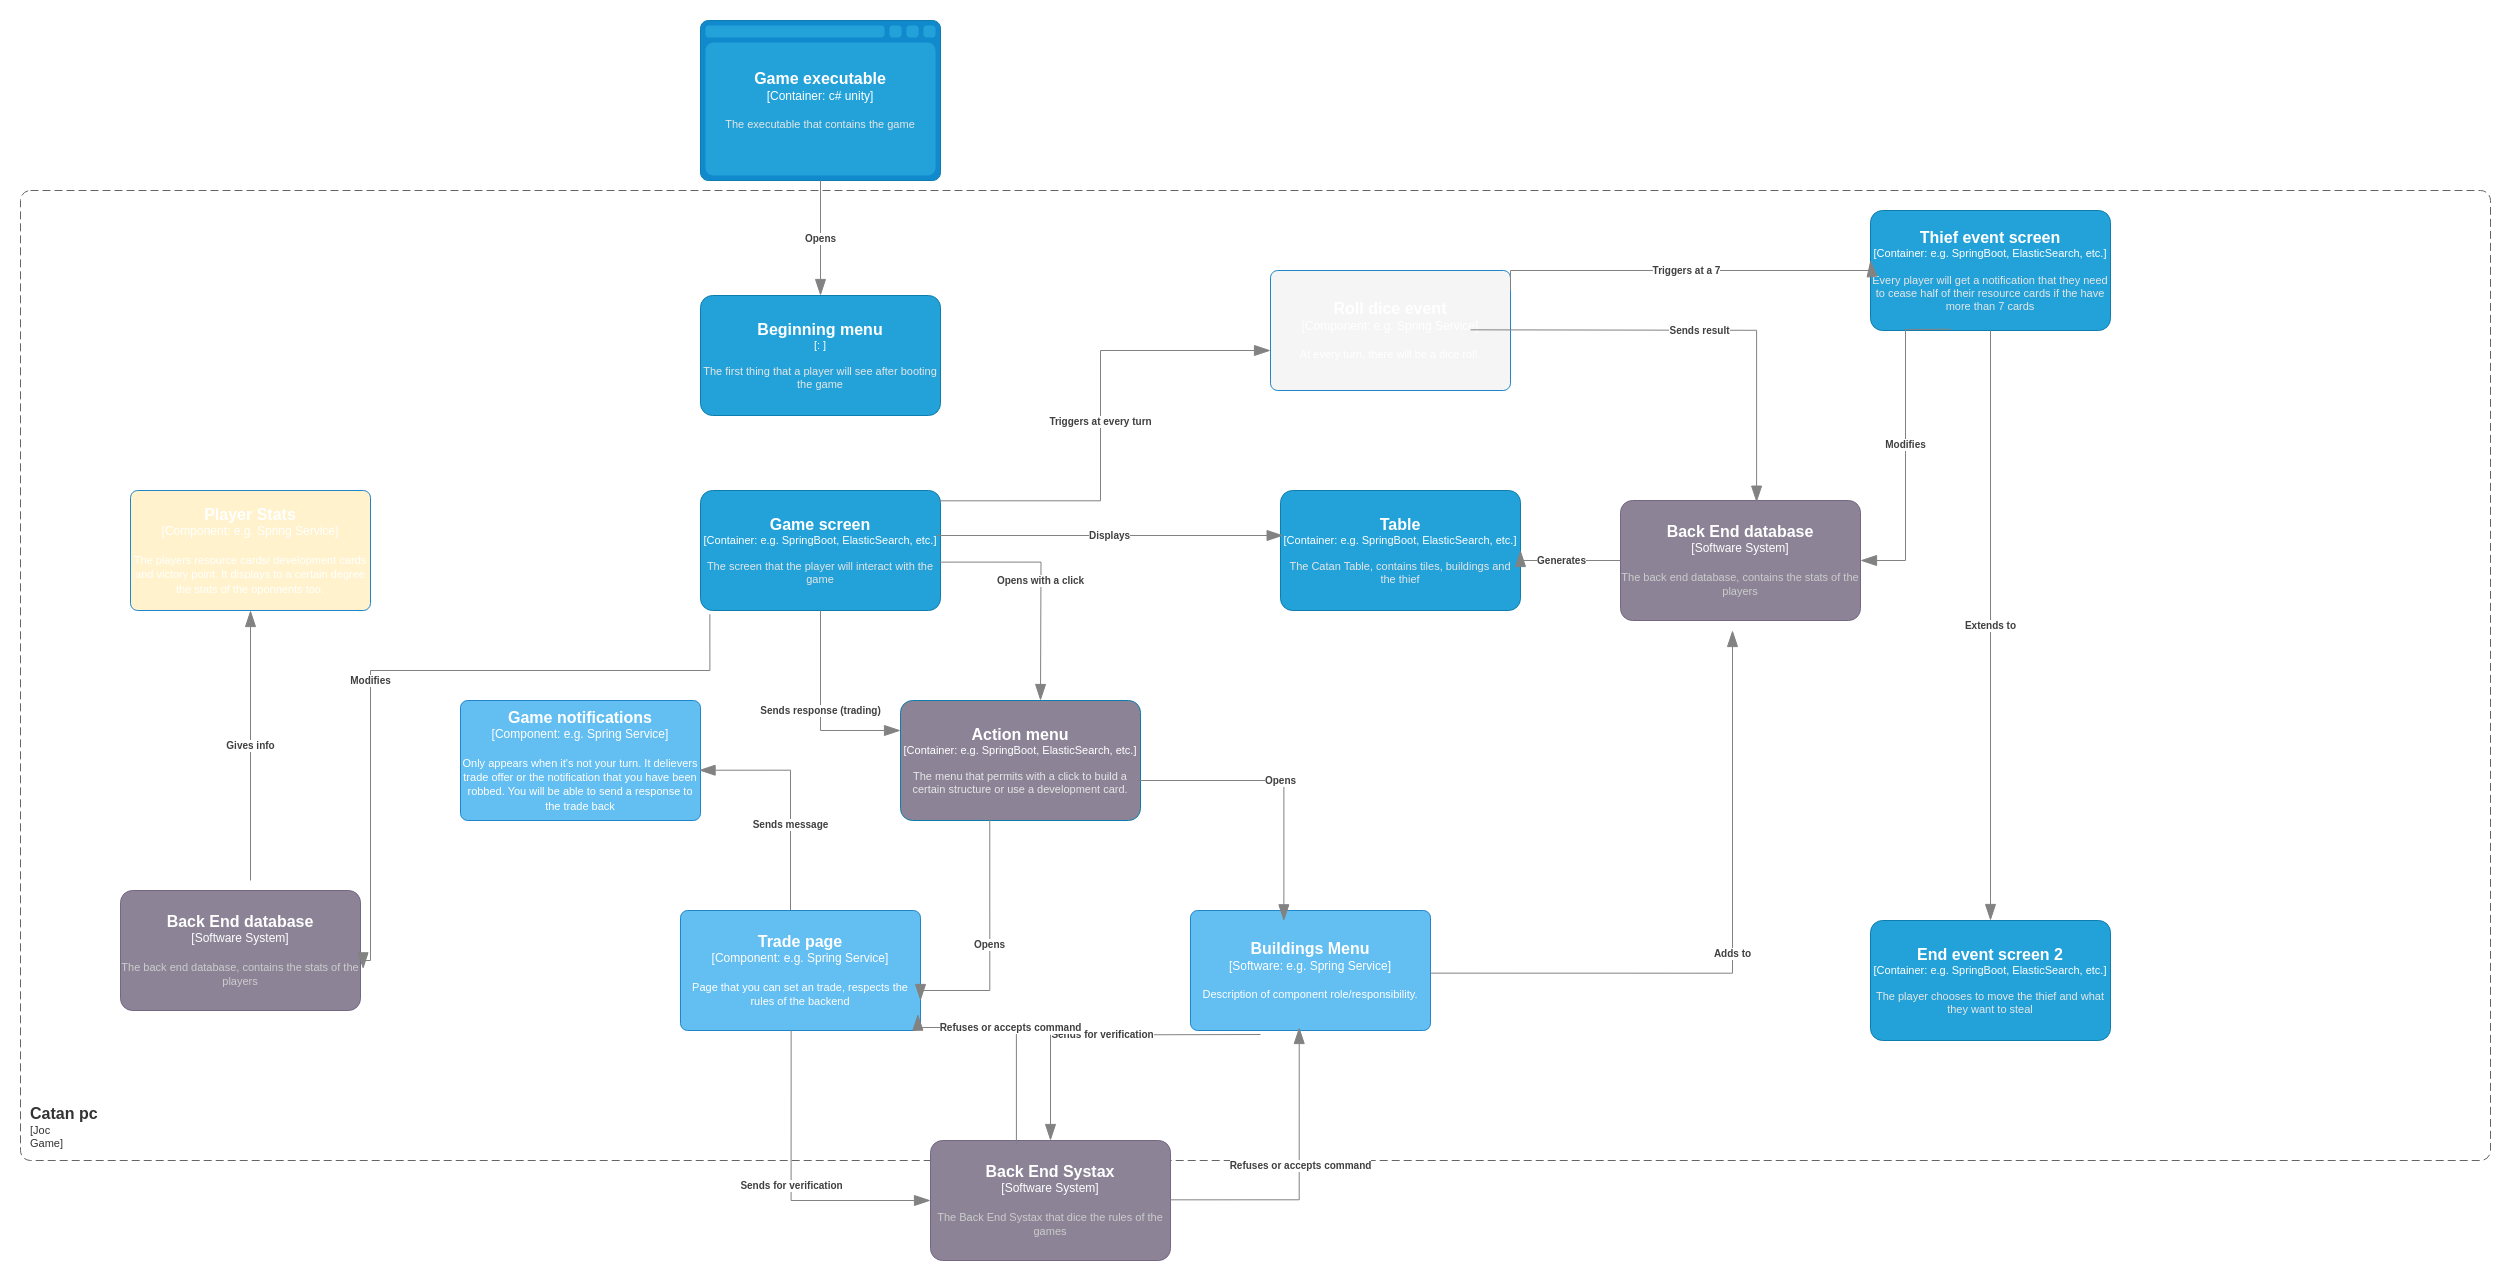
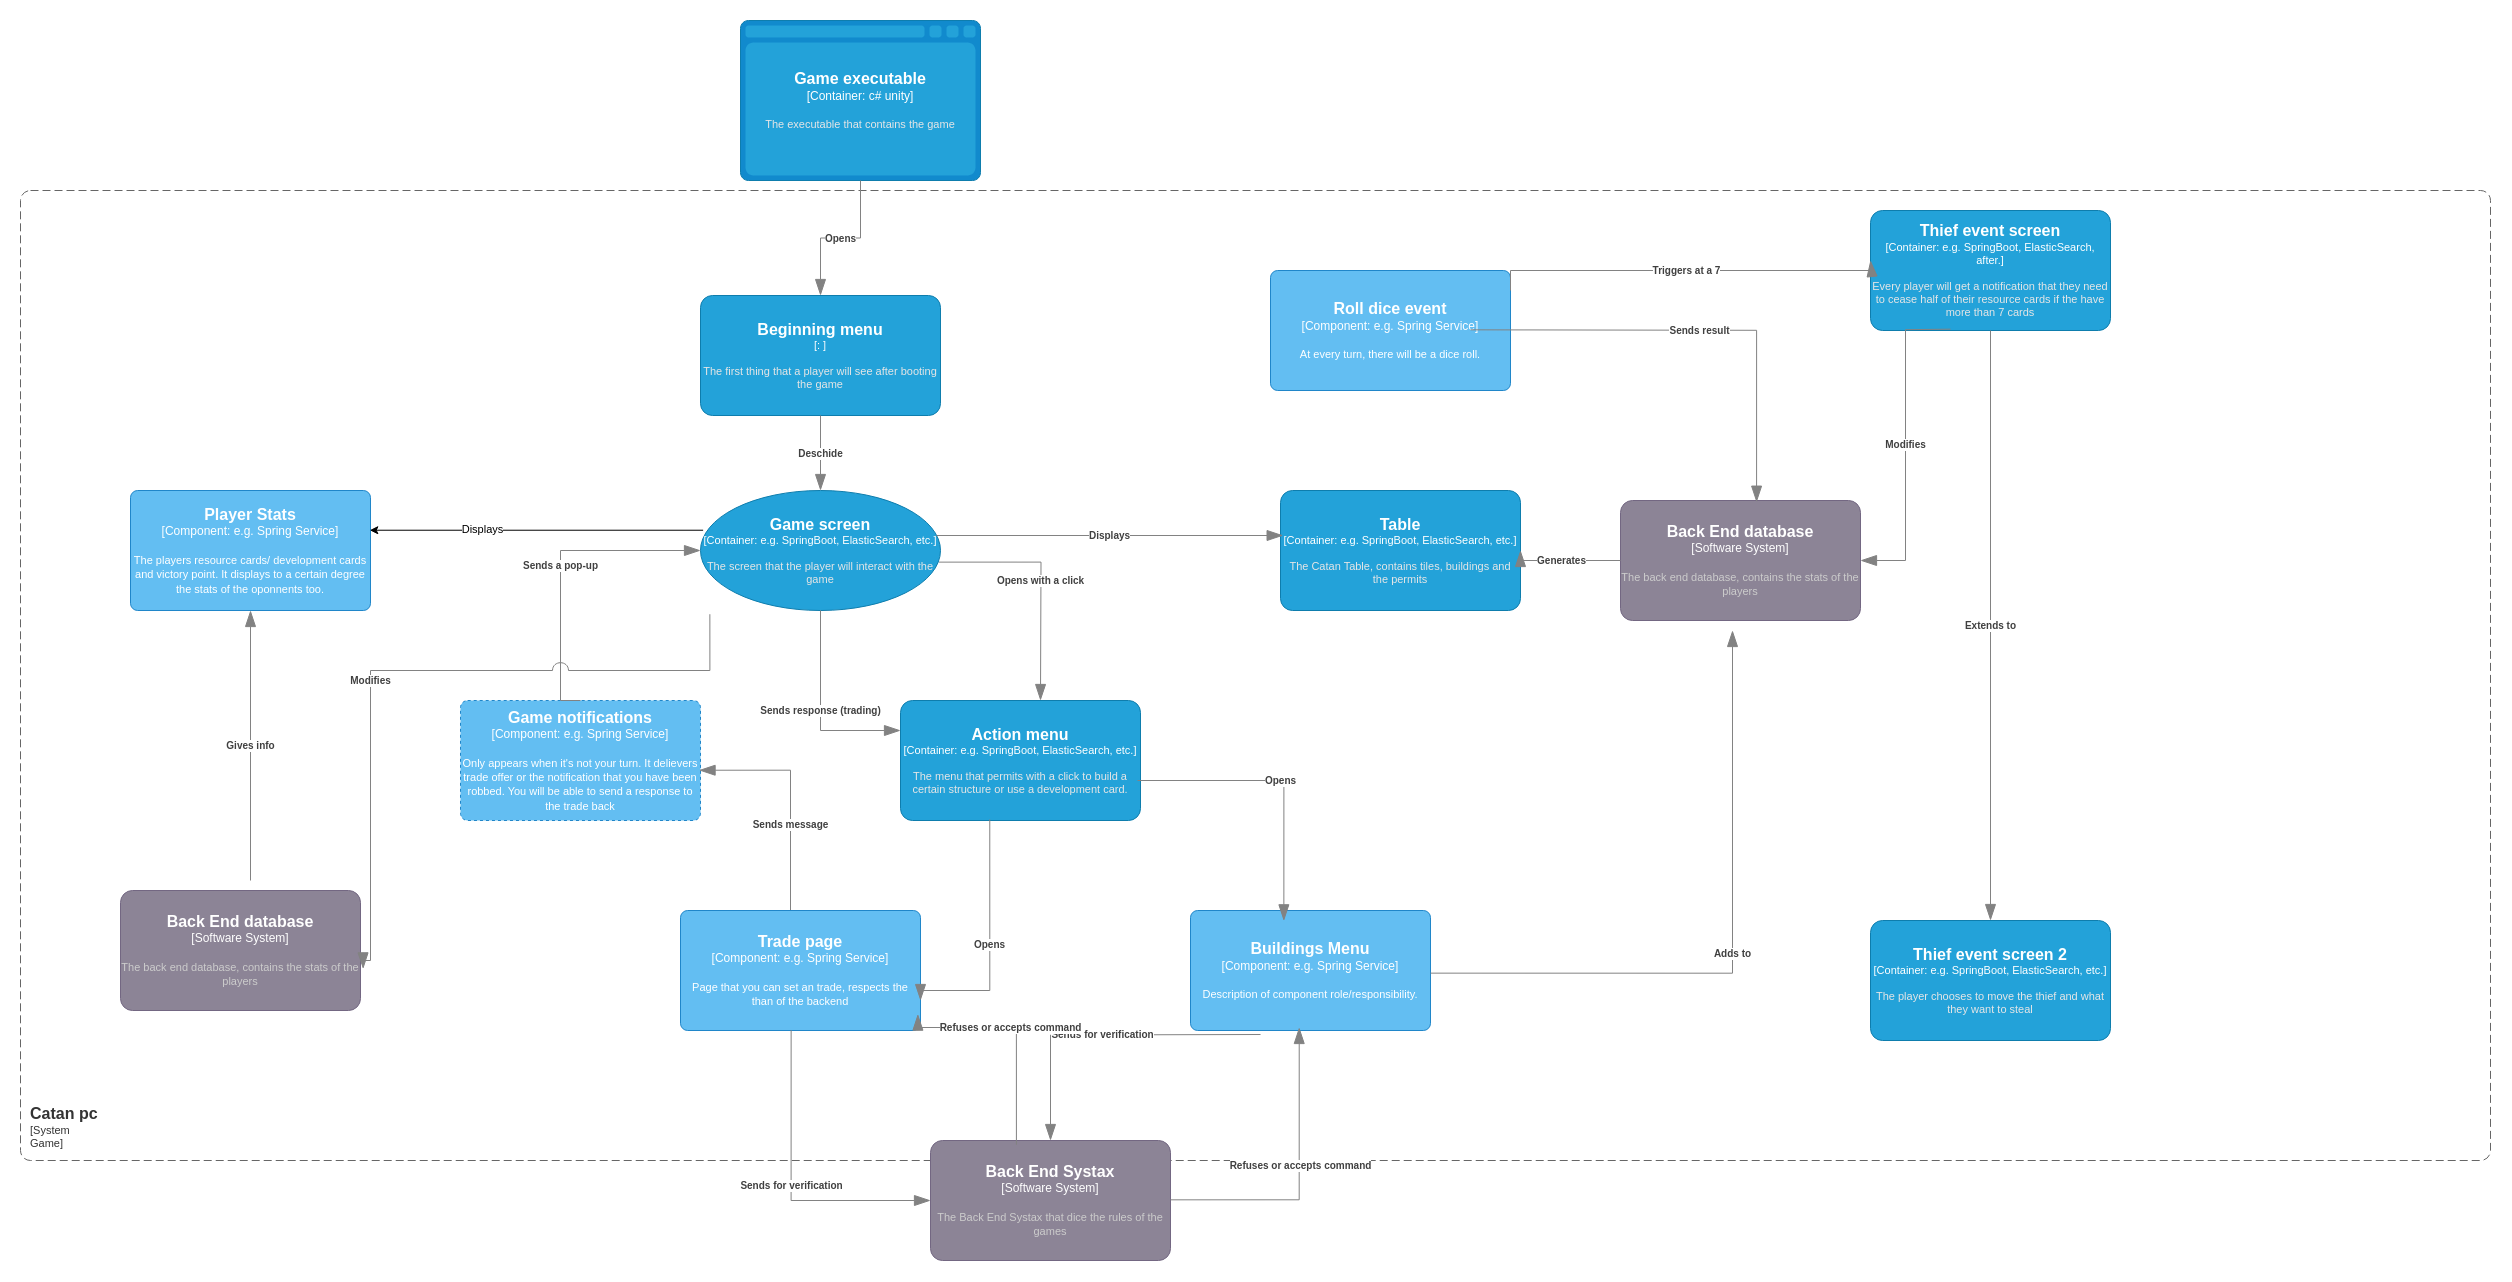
(821, 101) -> (861, 101)
(1991, 271) -> (1991, 271)
(1391, 331) -> (1391, 331)
(1101, 351) -> none
none -> (821, 445)
none -> (540, 530)
(251, 551) -> (251, 551)
(821, 551) -> (821, 551)
(1401, 551) -> (1401, 551)
none -> (561, 575)
(581, 761) -> (581, 761)
(1021, 761) -> (1021, 761)
(801, 971) -> (801, 971)
(1311, 971) -> (1311, 971)
(1991, 981) -> (1991, 981)
(54, 1130) -> (54, 1130)
